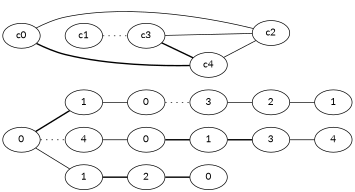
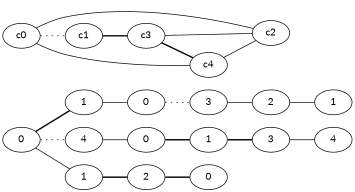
none -> (53, 36)
(115, 36) -> (115, 36)
(112, 62) -> (112, 62)
